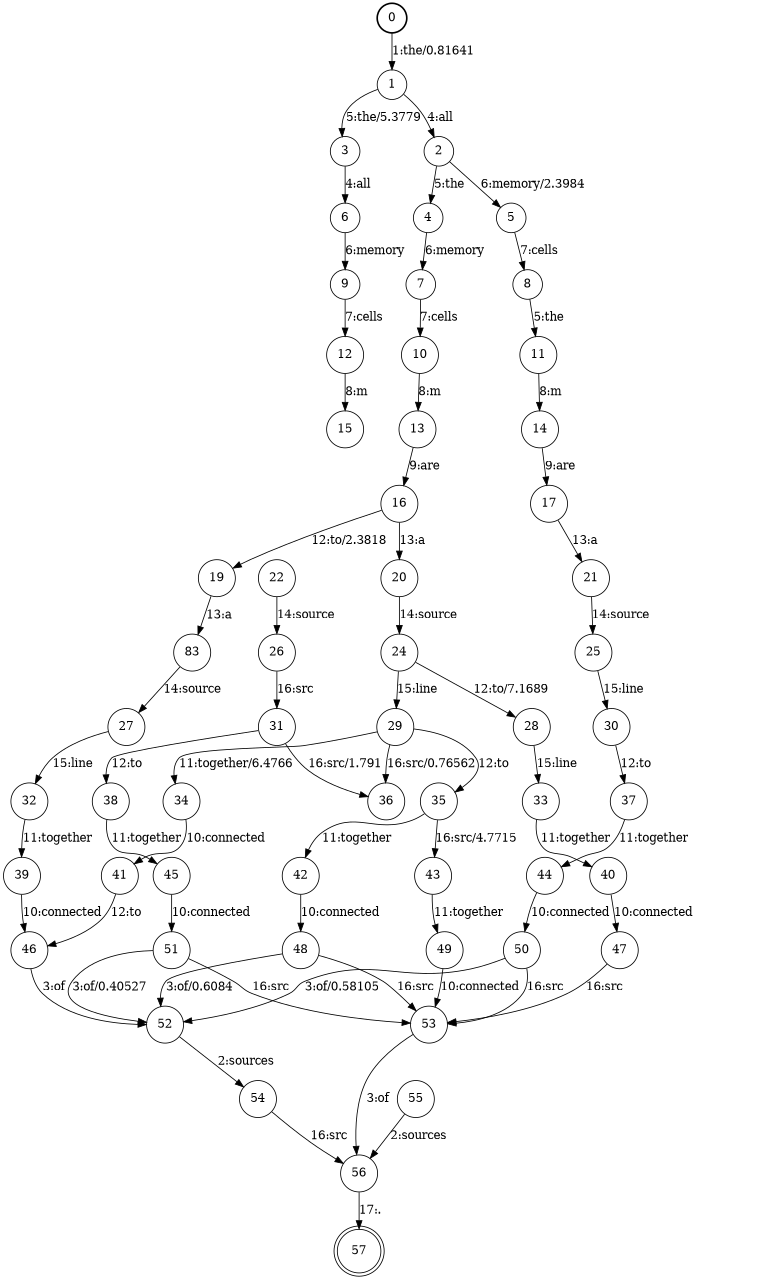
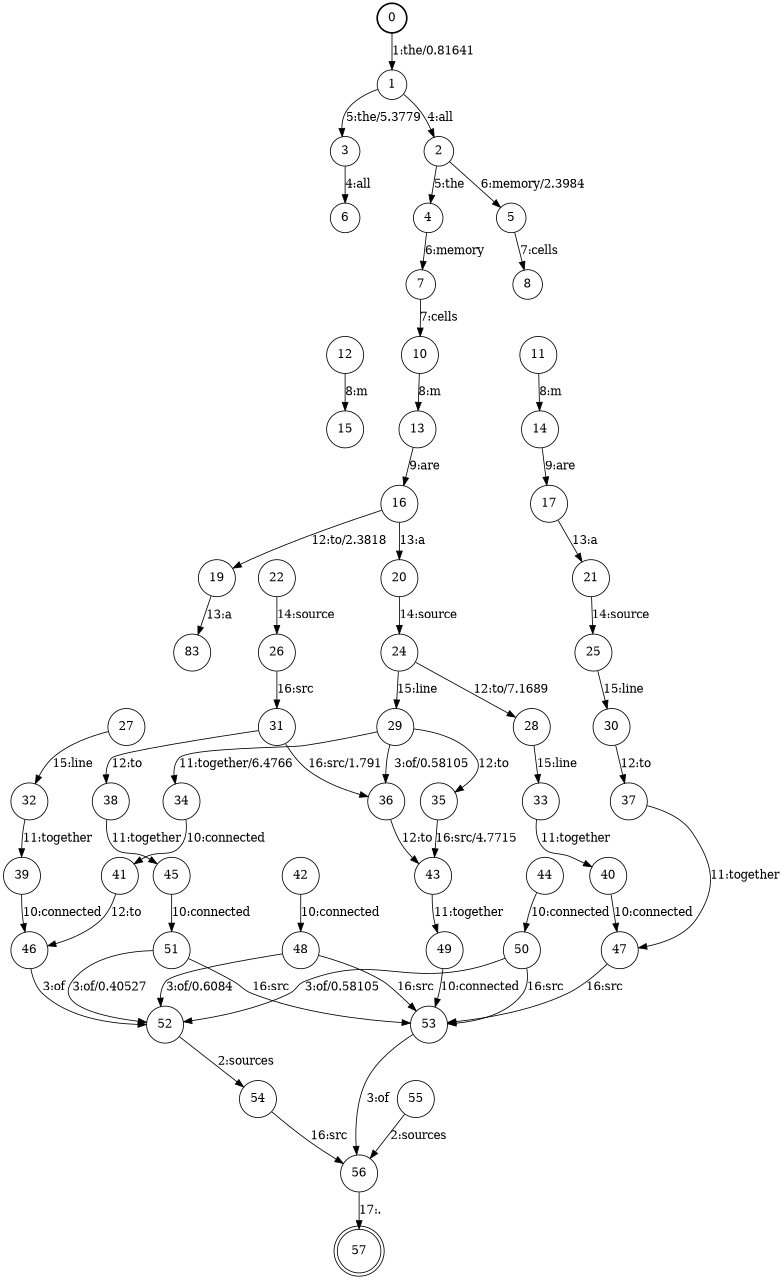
(345, 284) -> none
(532, 314) -> none
(162, 687) -> none
(431, 764) -> (431, 764)
(362, 823) -> none
none -> (399, 840)
(604, 850) -> (710, 878)
